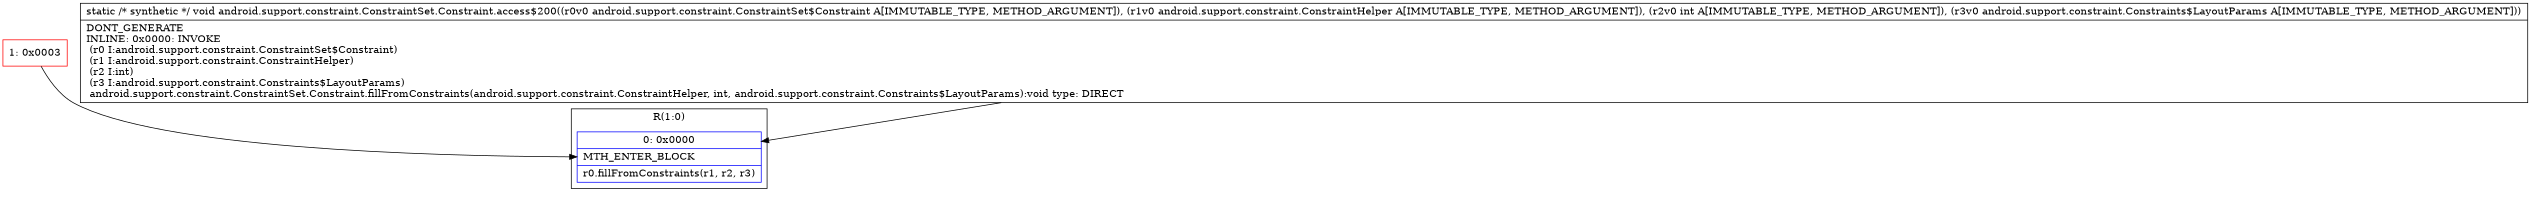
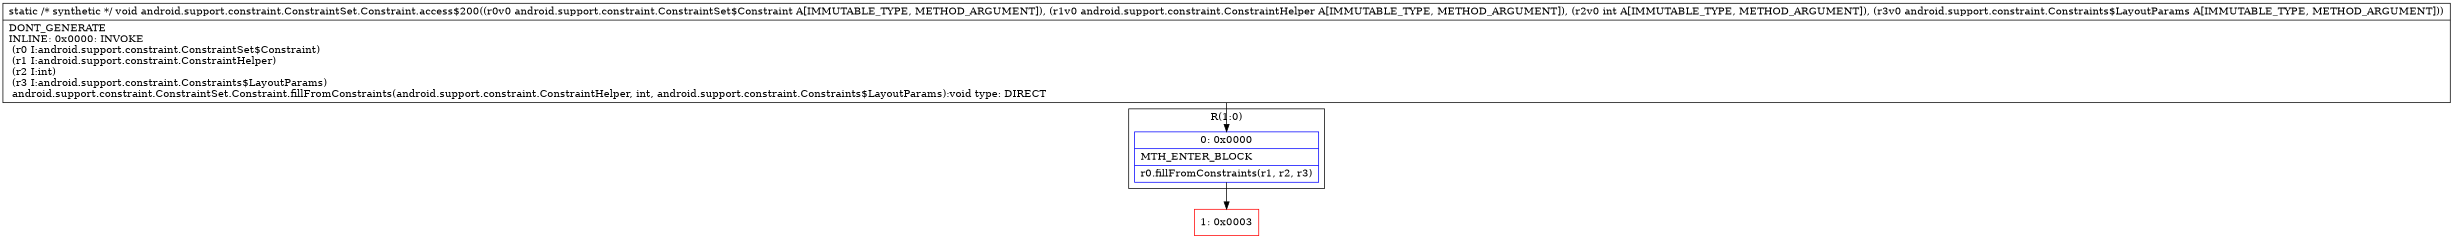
(294, 146) -> (1227, 193)
